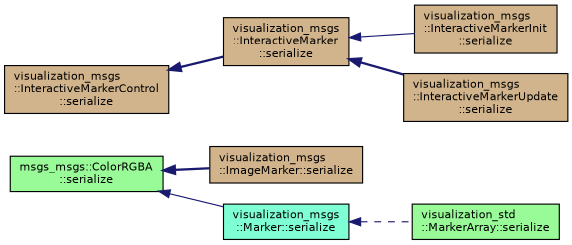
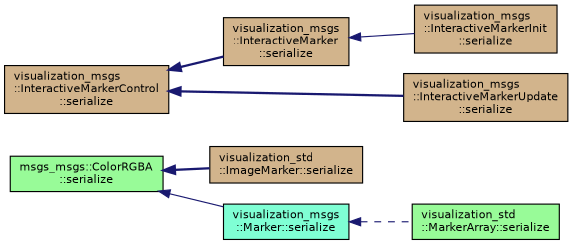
(382, 68) -> (292, 94)
(286, 165) -> (286, 165)
